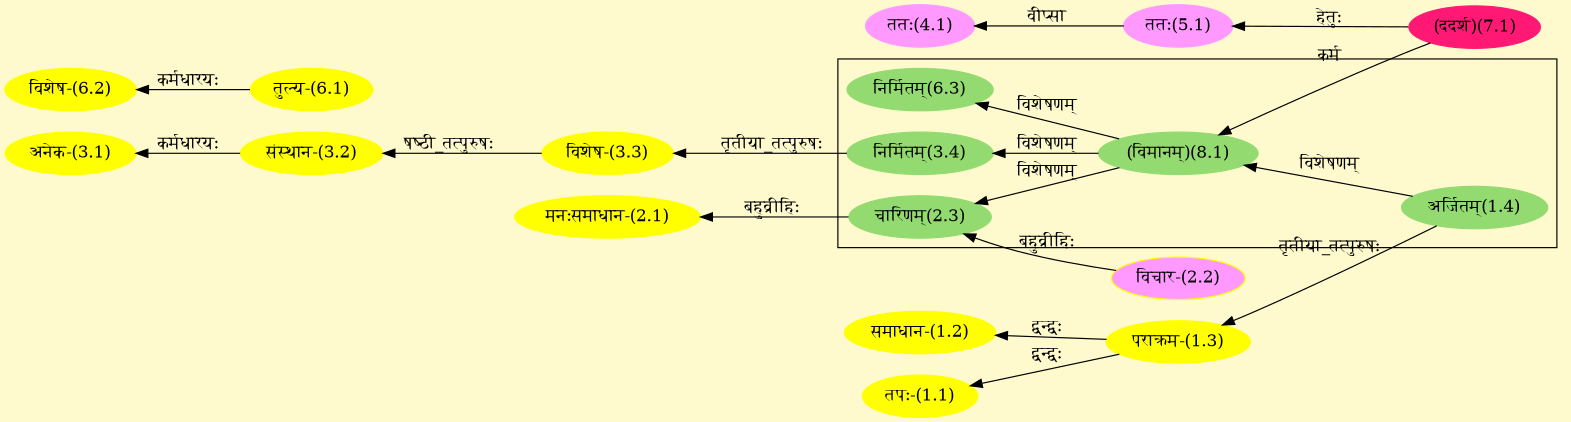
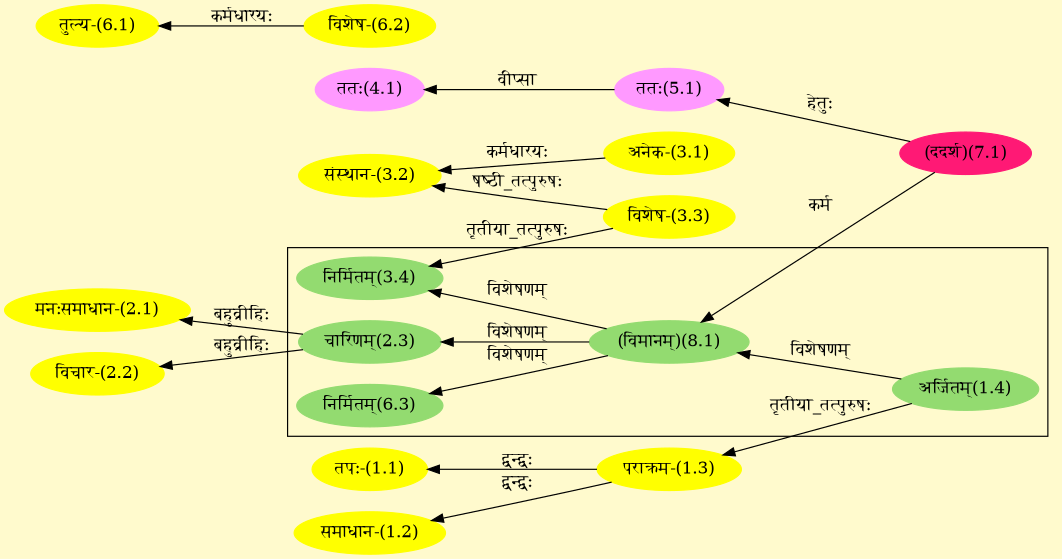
(199, 90) -> (237, 26)
(194, 153) -> (528, 164)
(766, 153) -> (557, 240)
(1045, 258) -> (238, 357)
(1178, 278) -> (97, 374)
